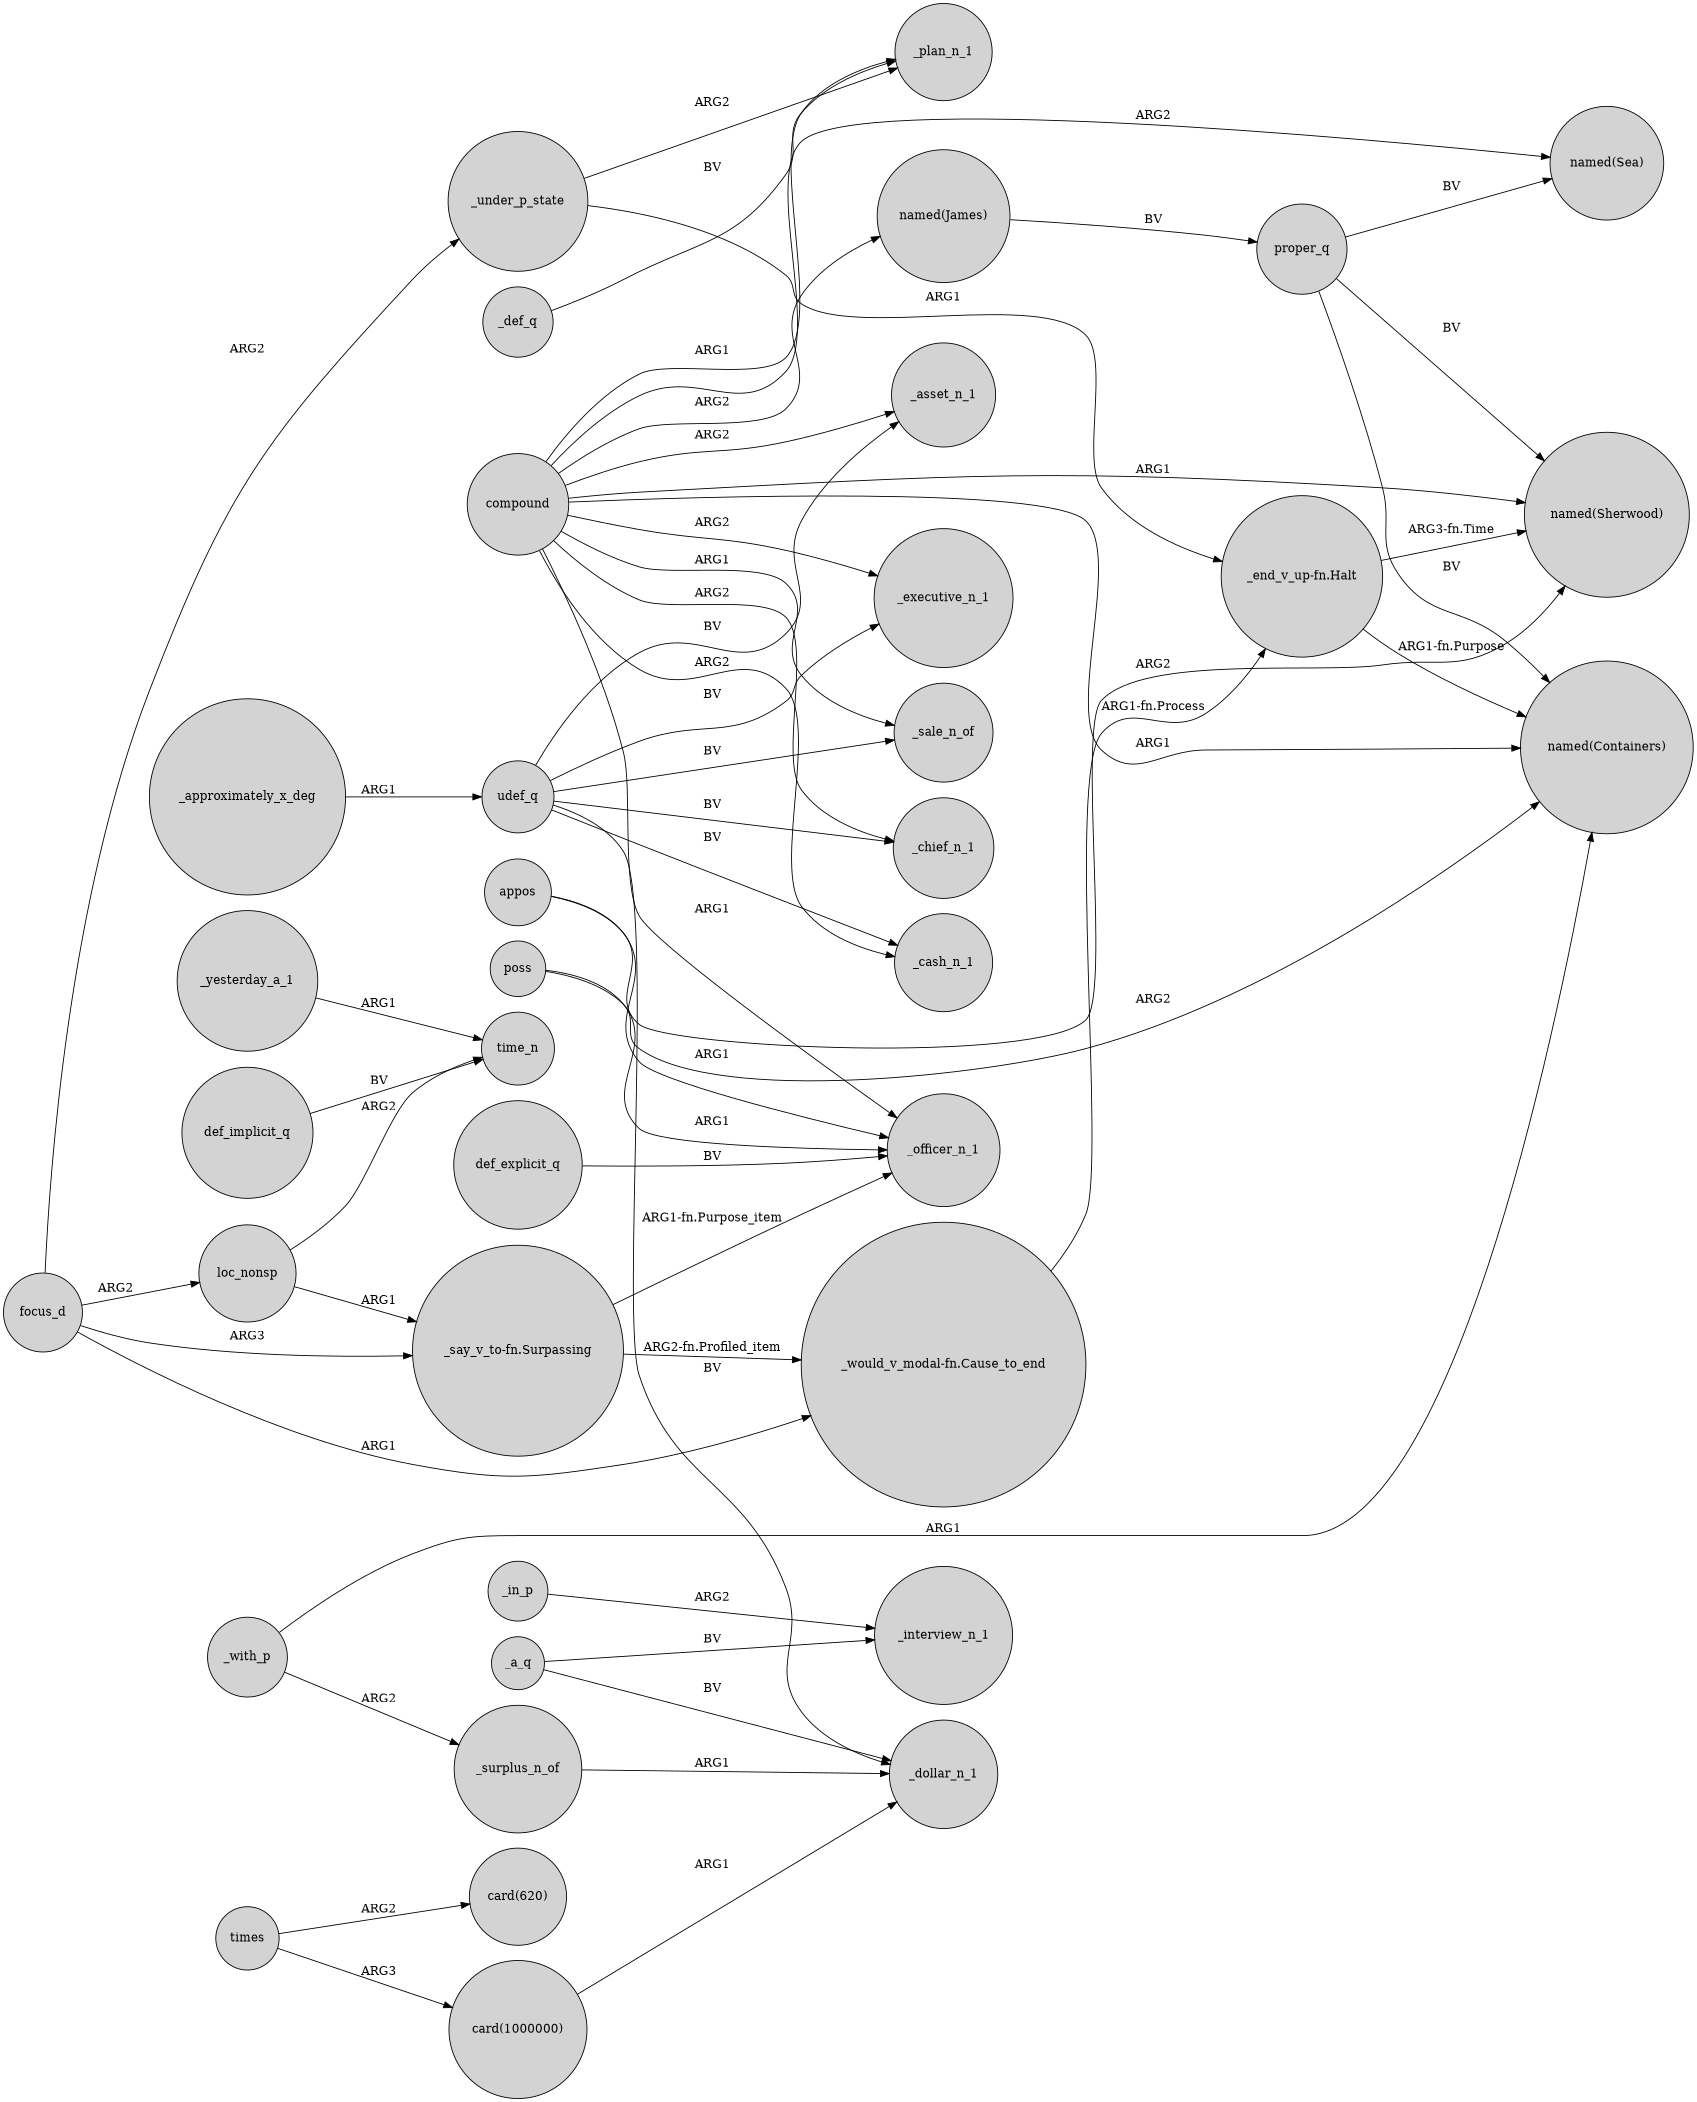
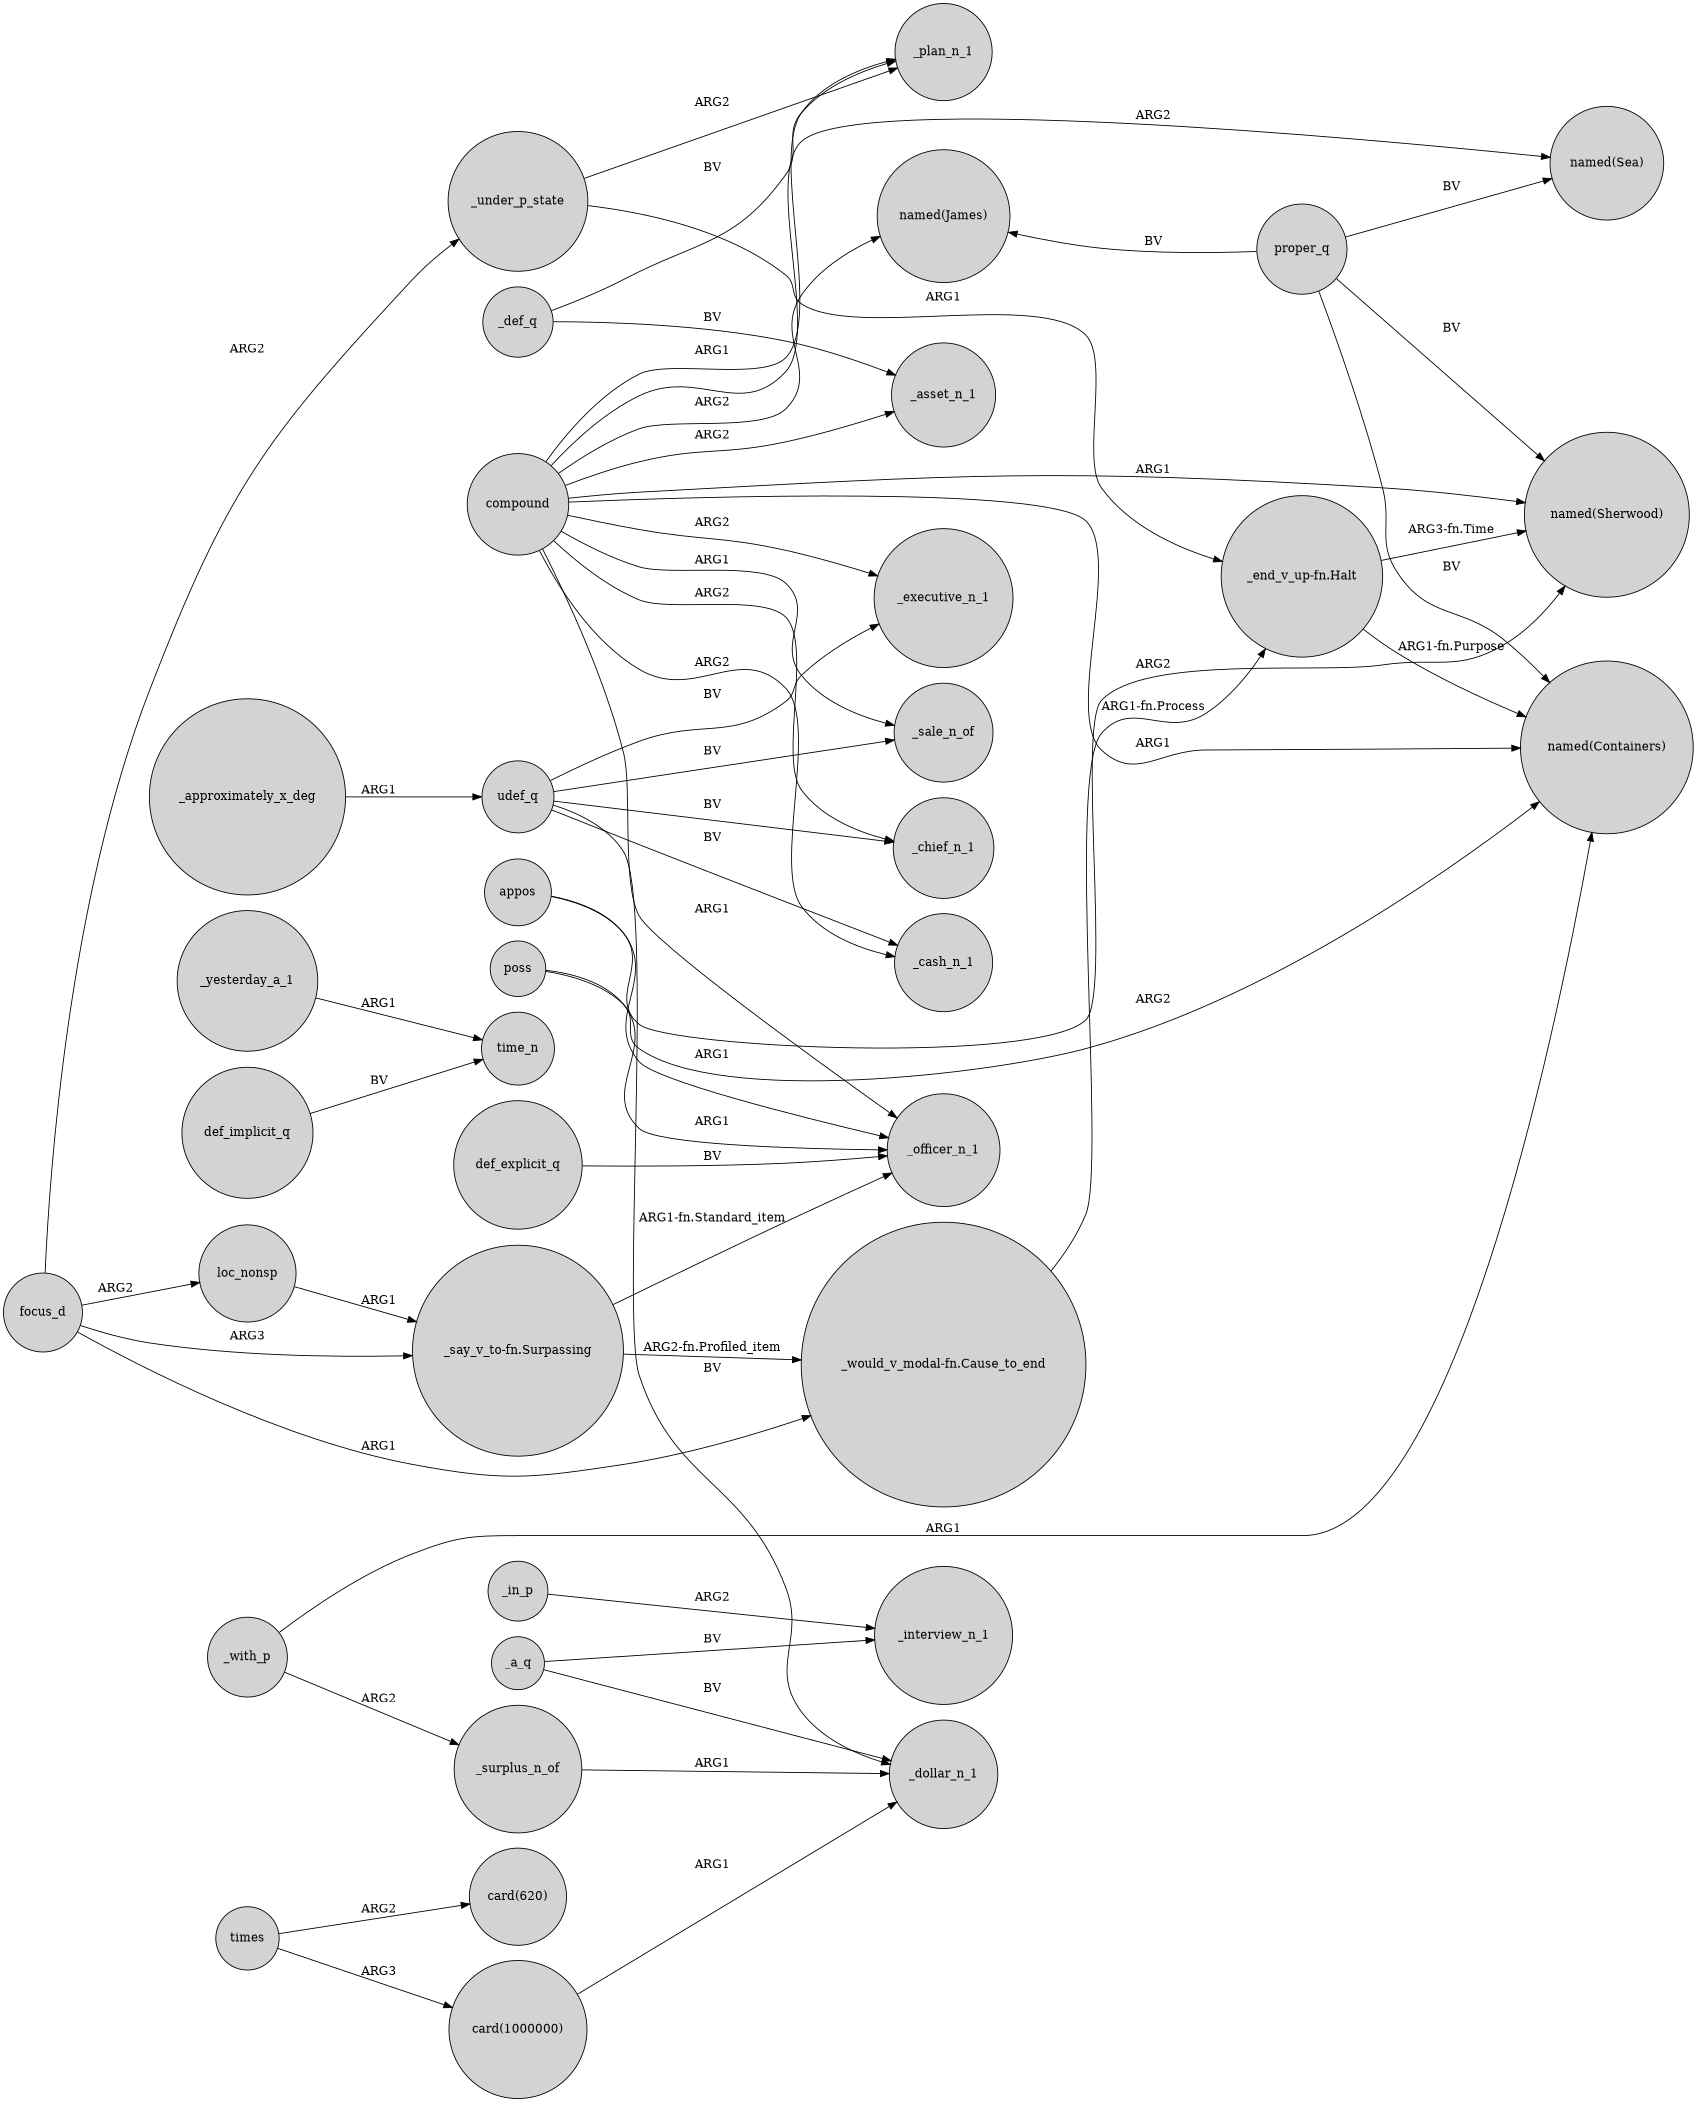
(1129, 228) -> (1136, 251)
(761, 649) -> (723, 331)
(378, 1149) -> none
(712, 1218) -> (712, 1218)
